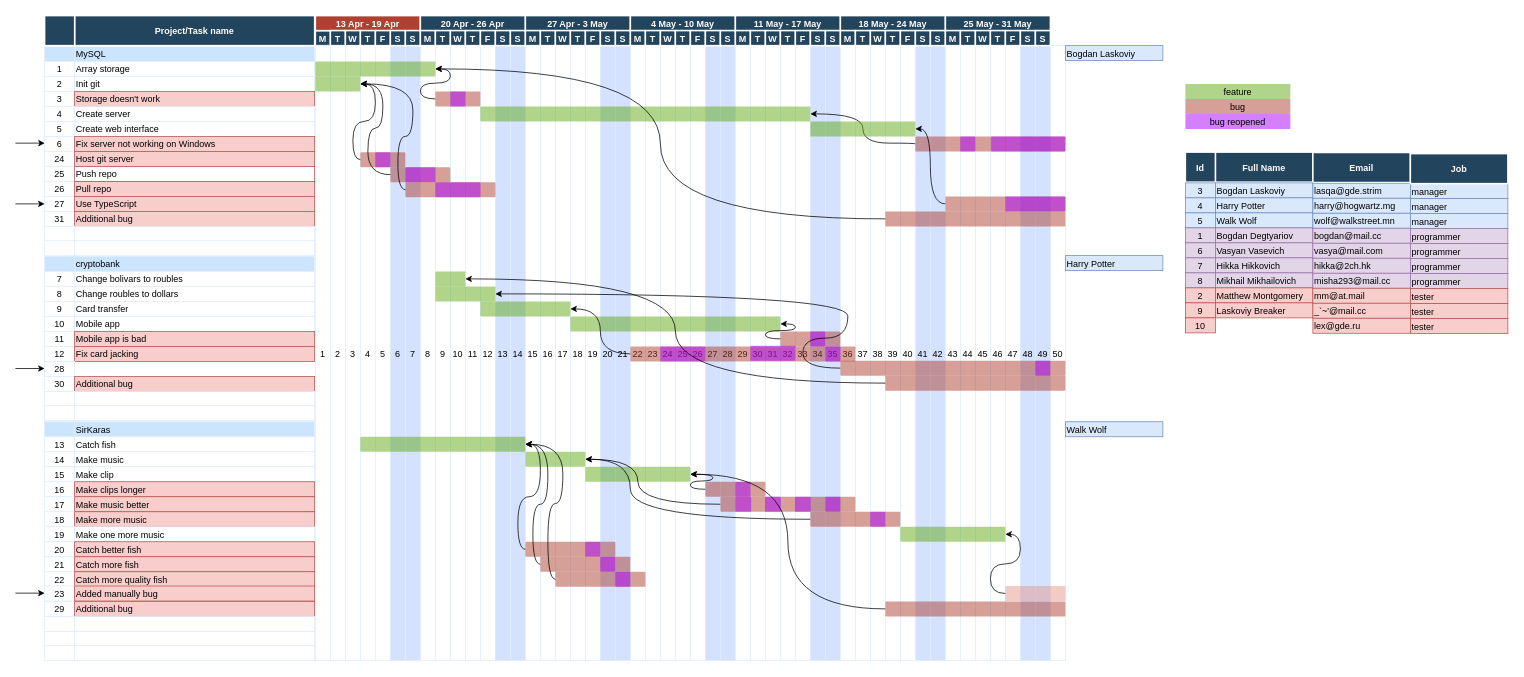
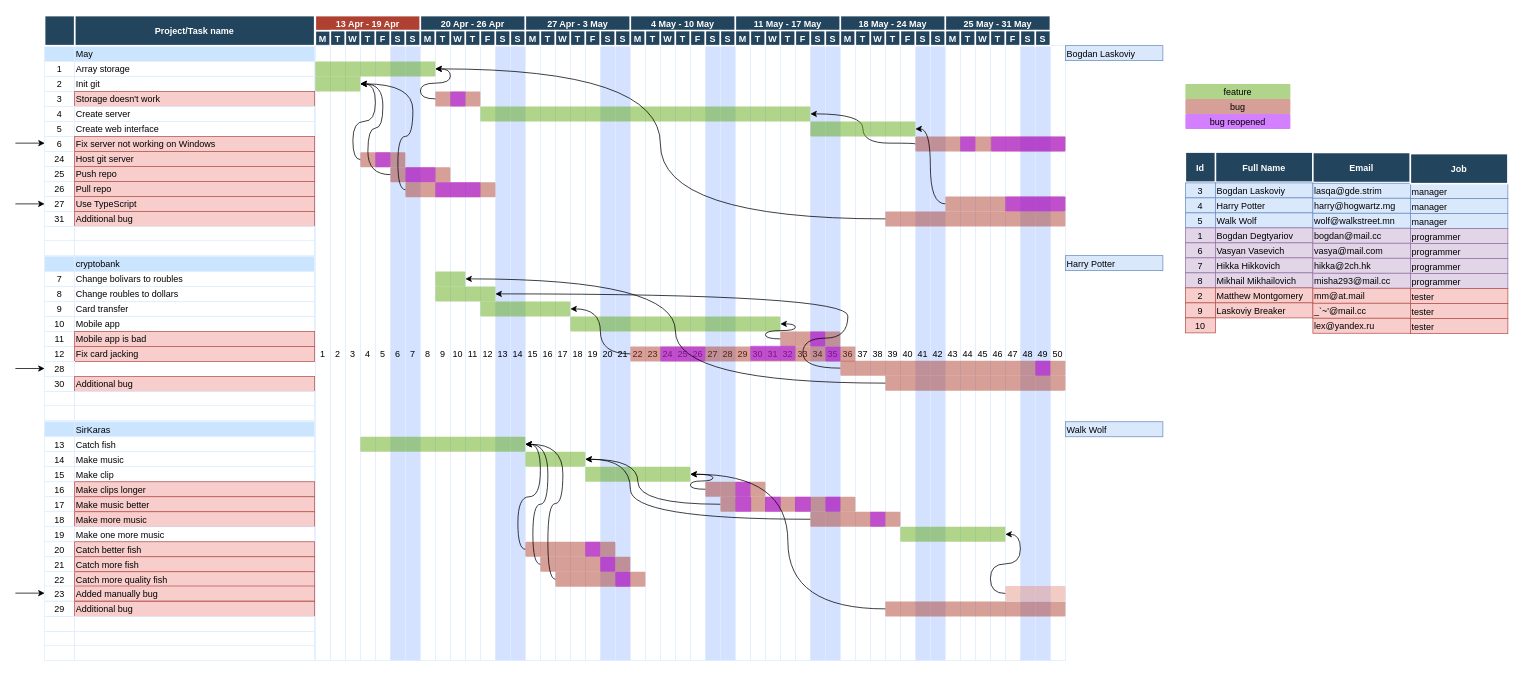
(88, 54) -> (83, 54)
(195, 174) -> (195, 174)
(1337, 326) -> (1344, 326)
